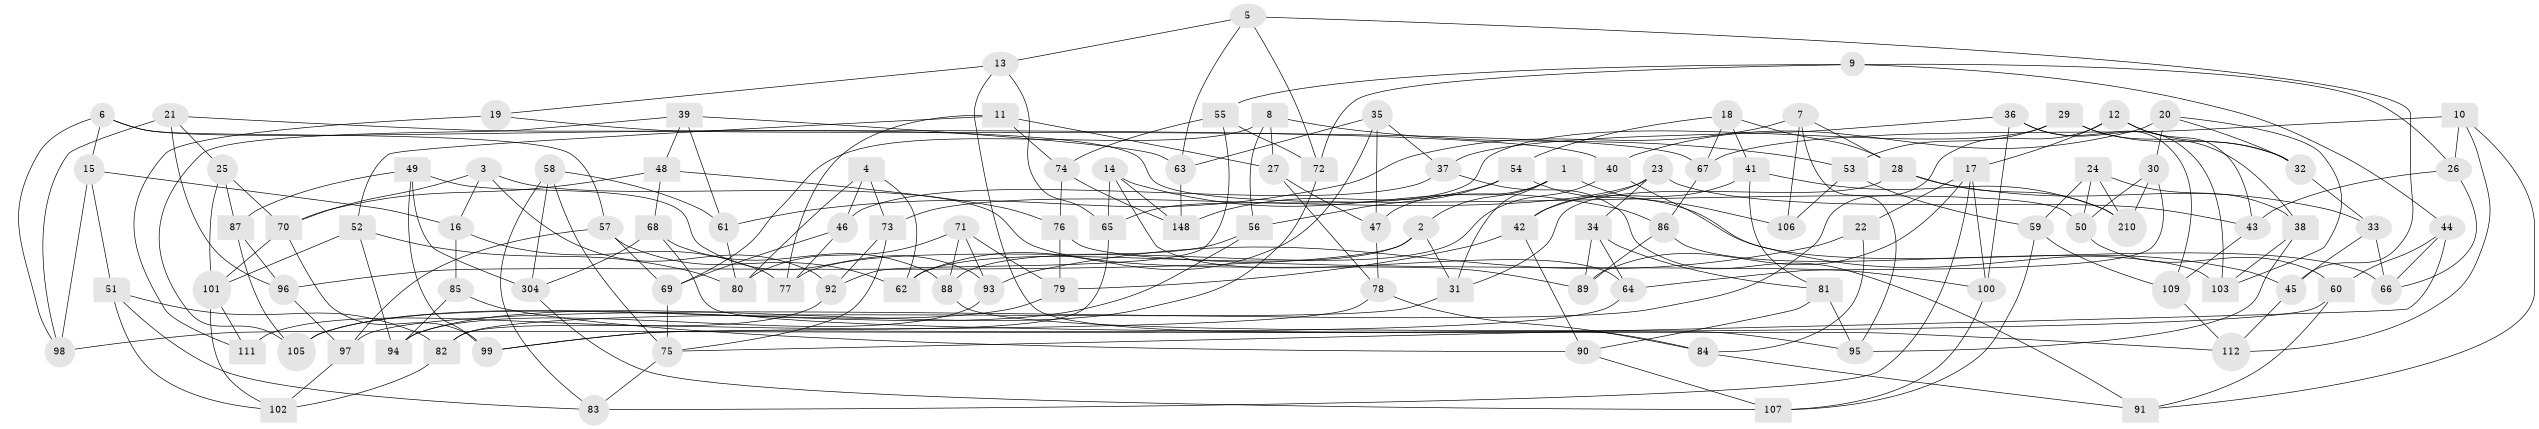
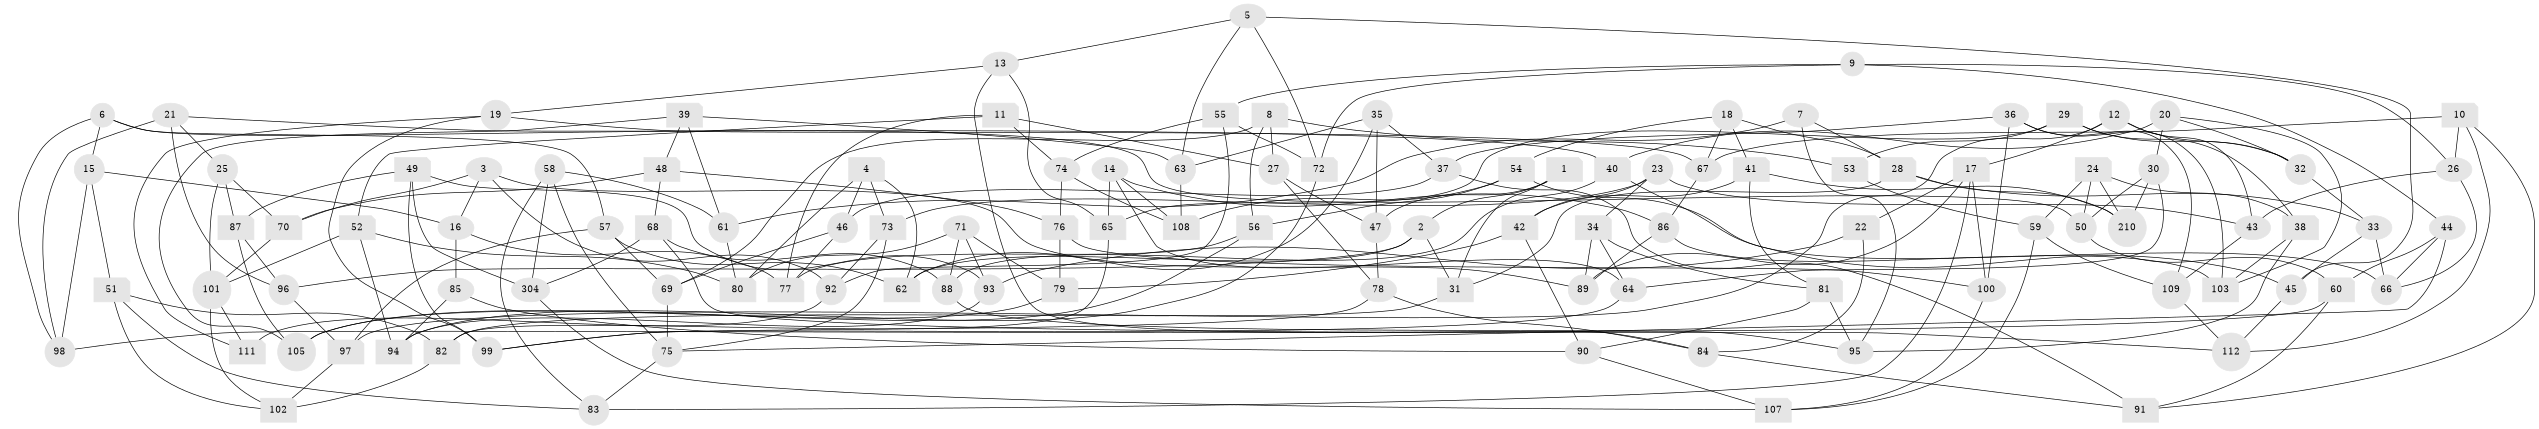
(1181, 228) -> (1181, 228)
(1787, 228) -> none
(333, 308) -> (330, 222)
